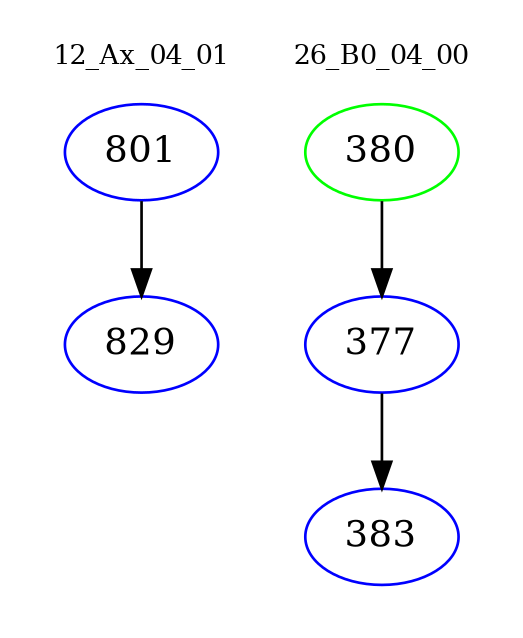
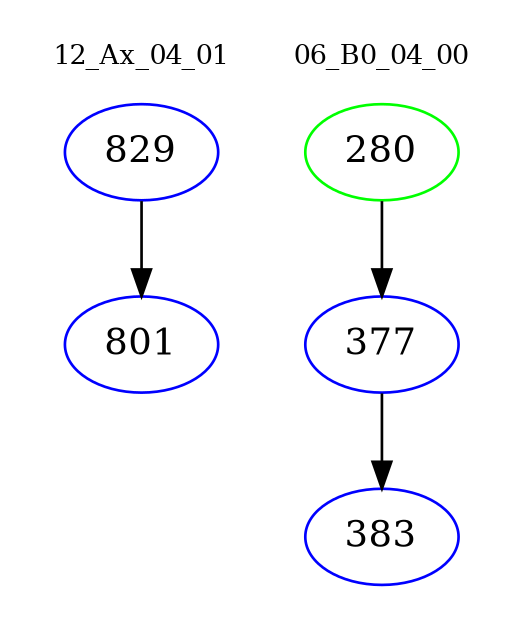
(382, 57) -> (382, 57)
(382, 152) -> (382, 152)
(142, 235) -> (142, 235)
